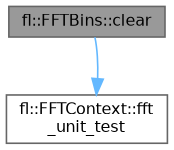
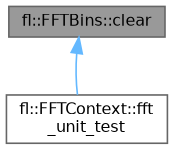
(97, 58) -> (76, 74)
